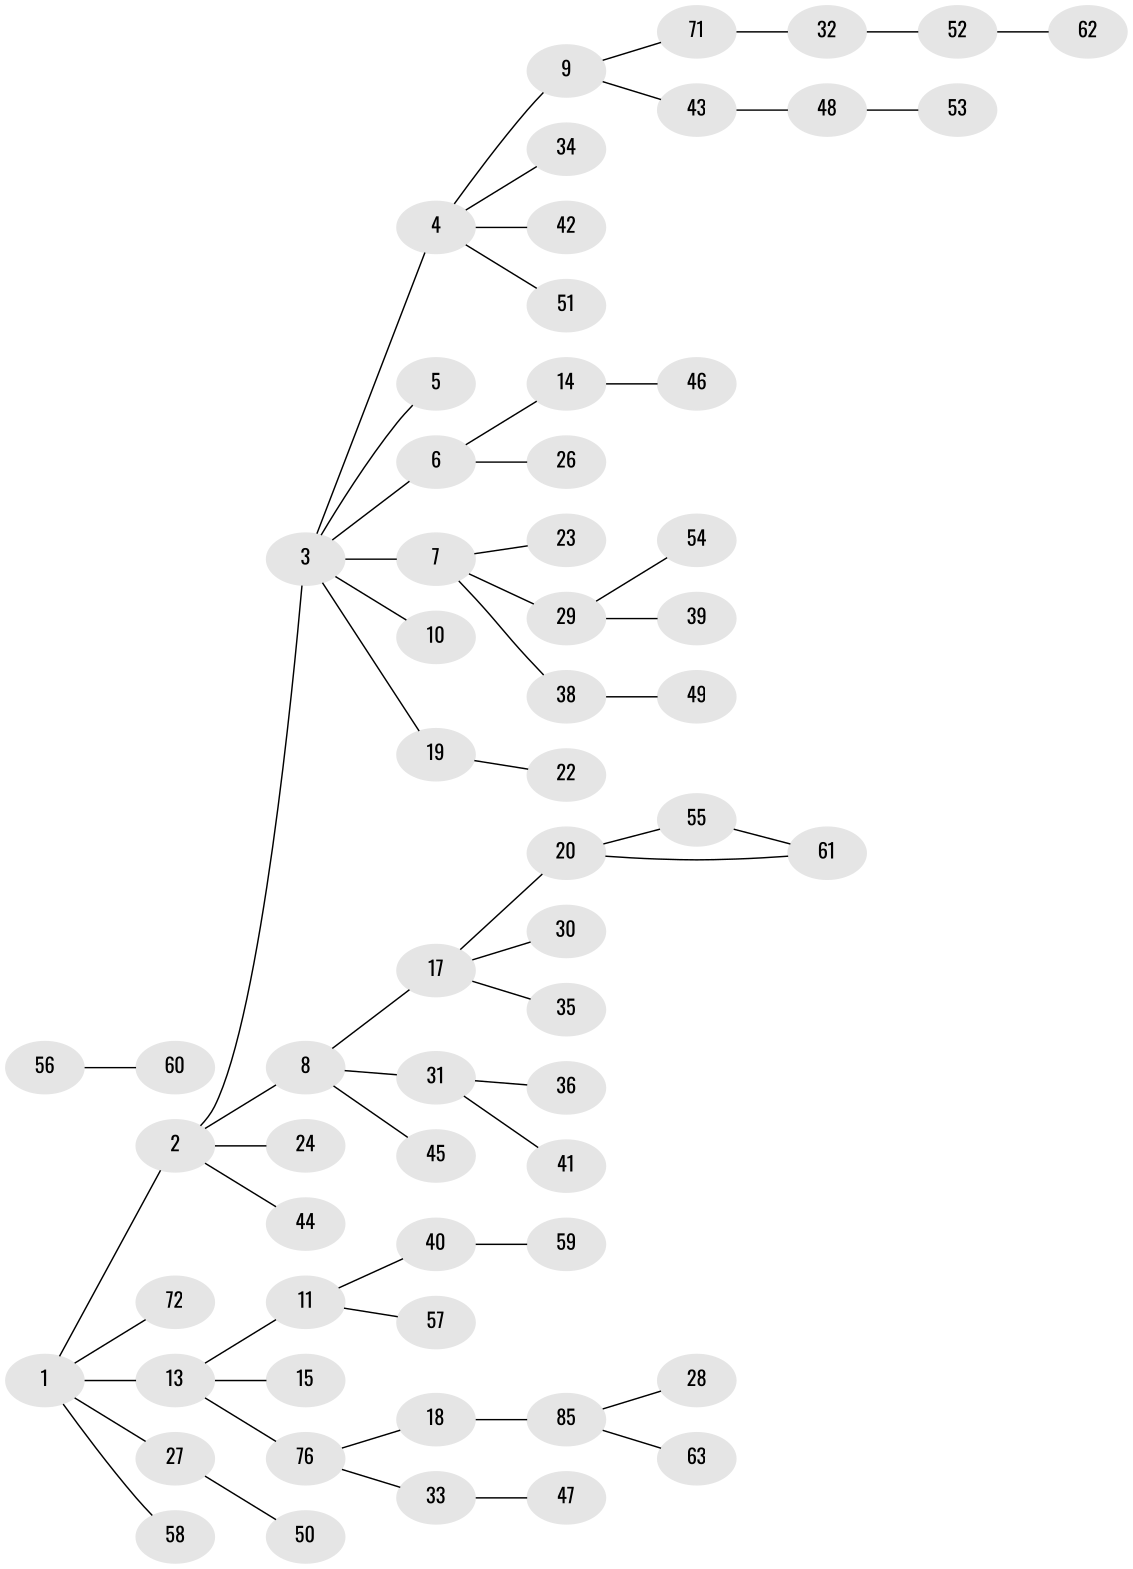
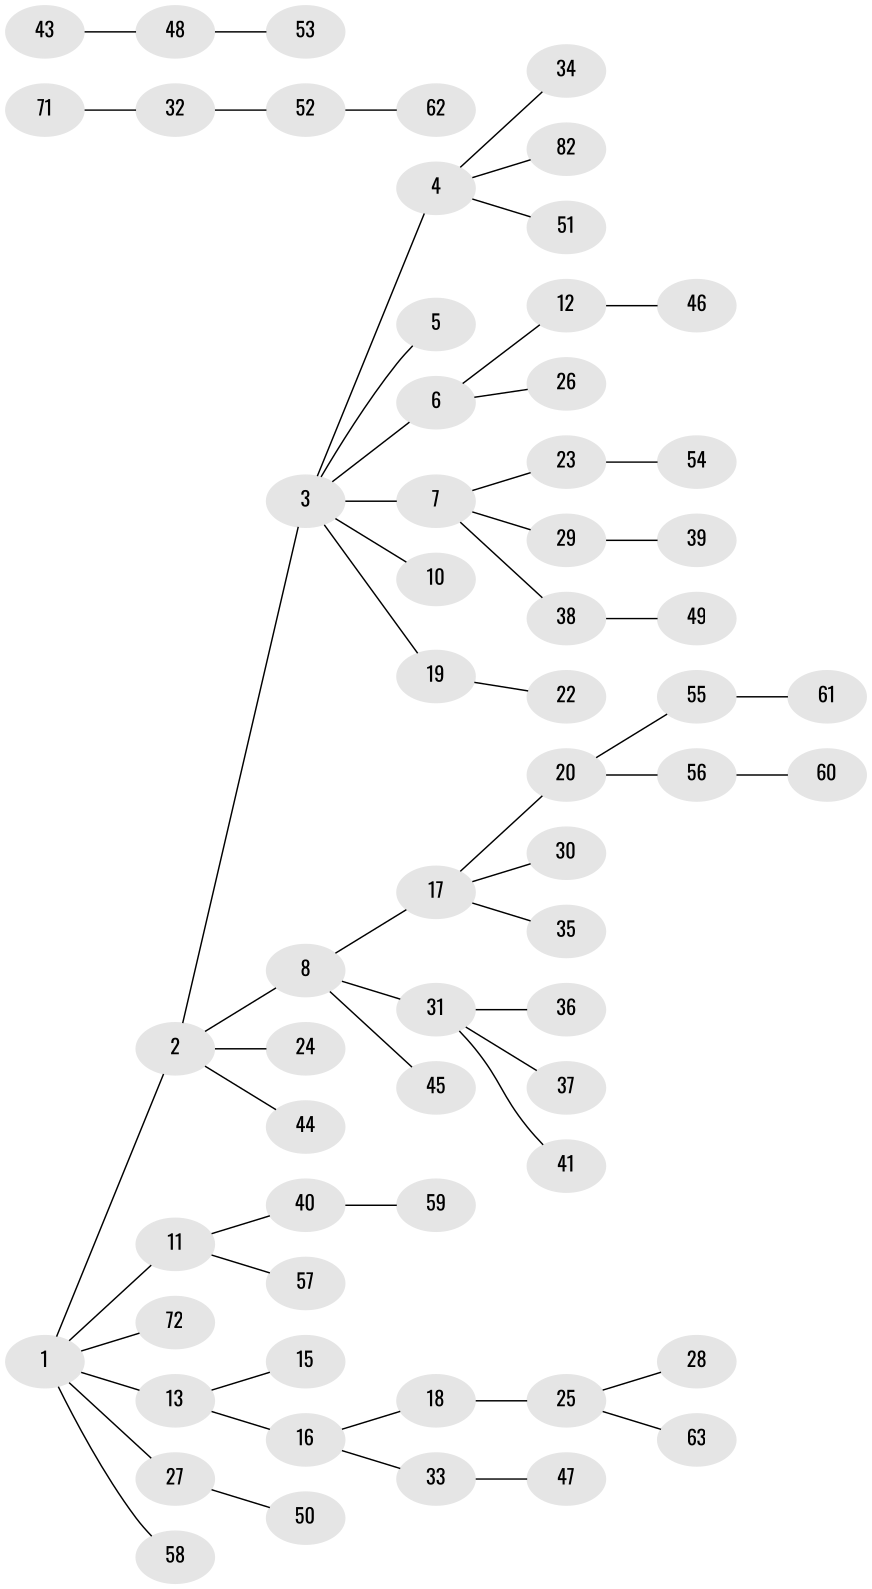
(566, 71) -> none
(566, 227) -> (566, 149)
(566, 384) -> (566, 306)
(632, 579) -> (632, 462)
(697, 860) -> (632, 775)
none -> (566, 1088)
(241, 1341) -> (110, 1303)
(566, 1420) -> (566, 1401)
(306, 1459) -> (306, 1440)
